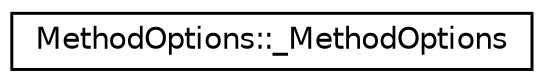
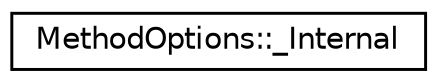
(272, 41) -> (219, 41)
